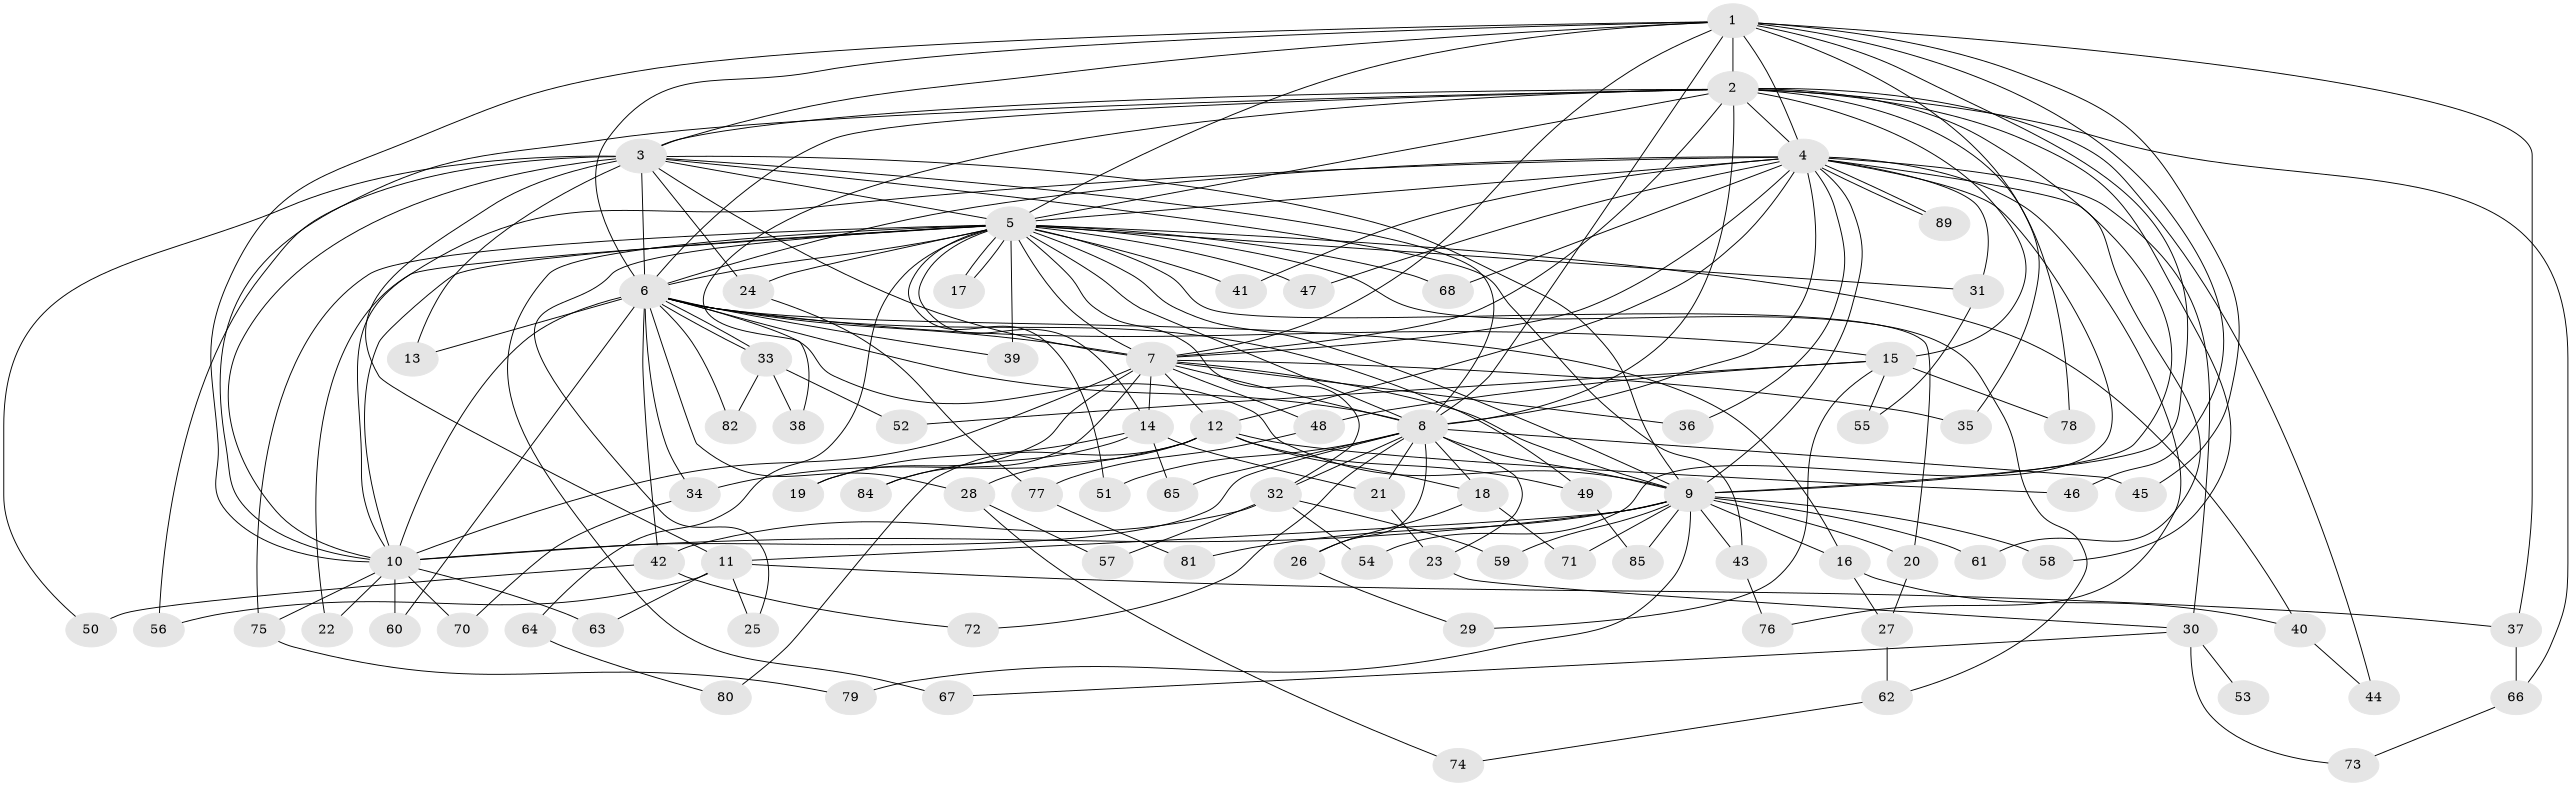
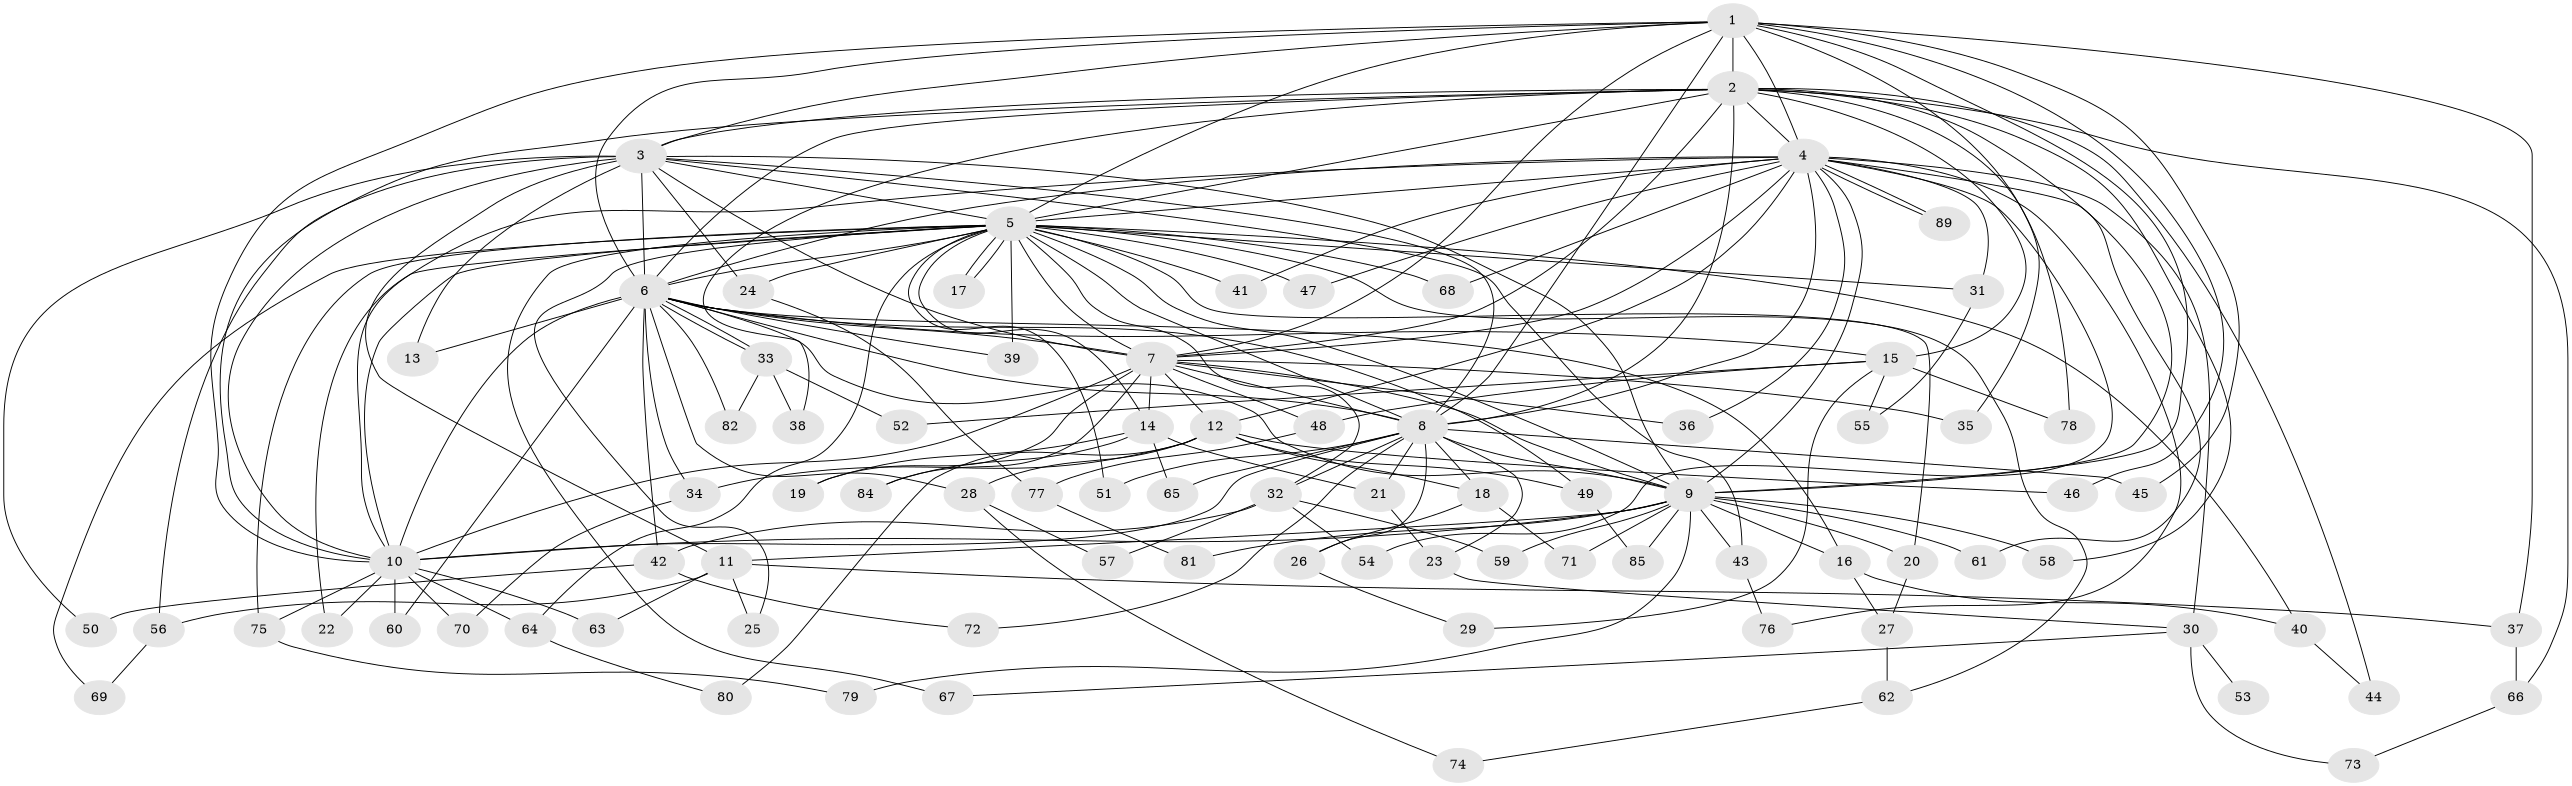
none -> (463, 596)
none -> (100, 698)
